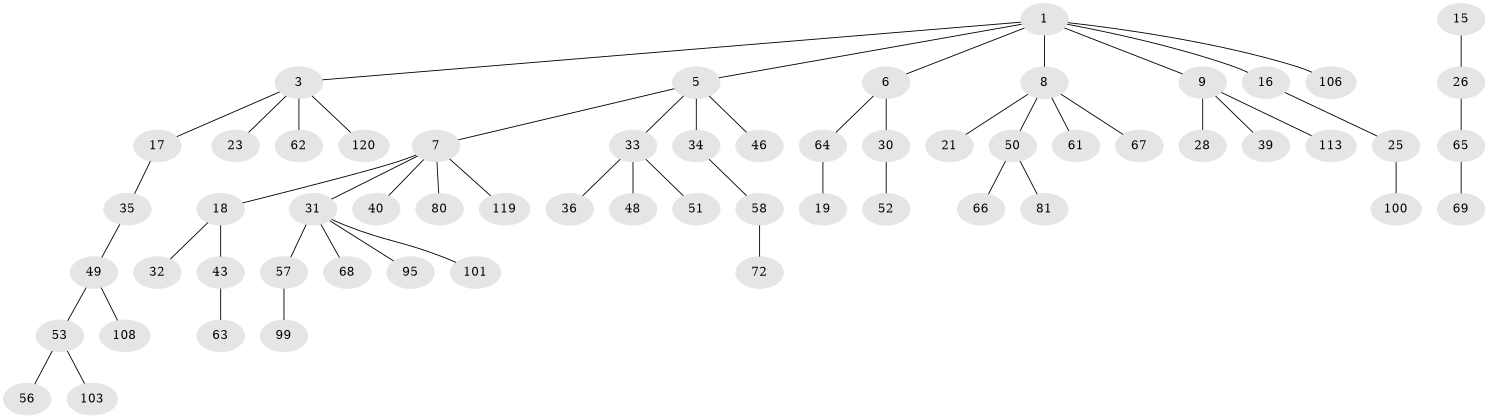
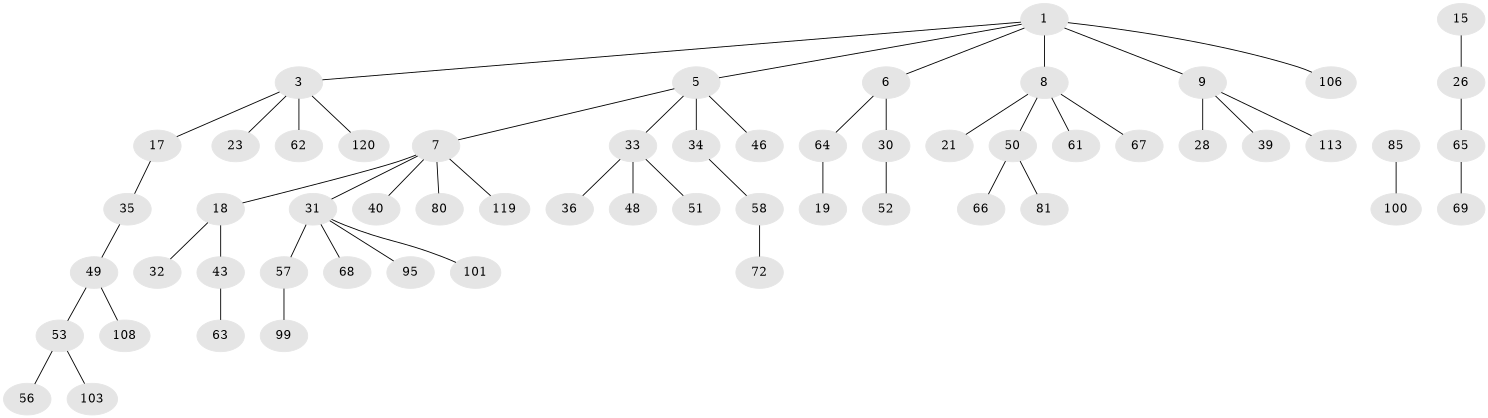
(1266, 83) -> none
(1396, 146) -> (1396, 146)
